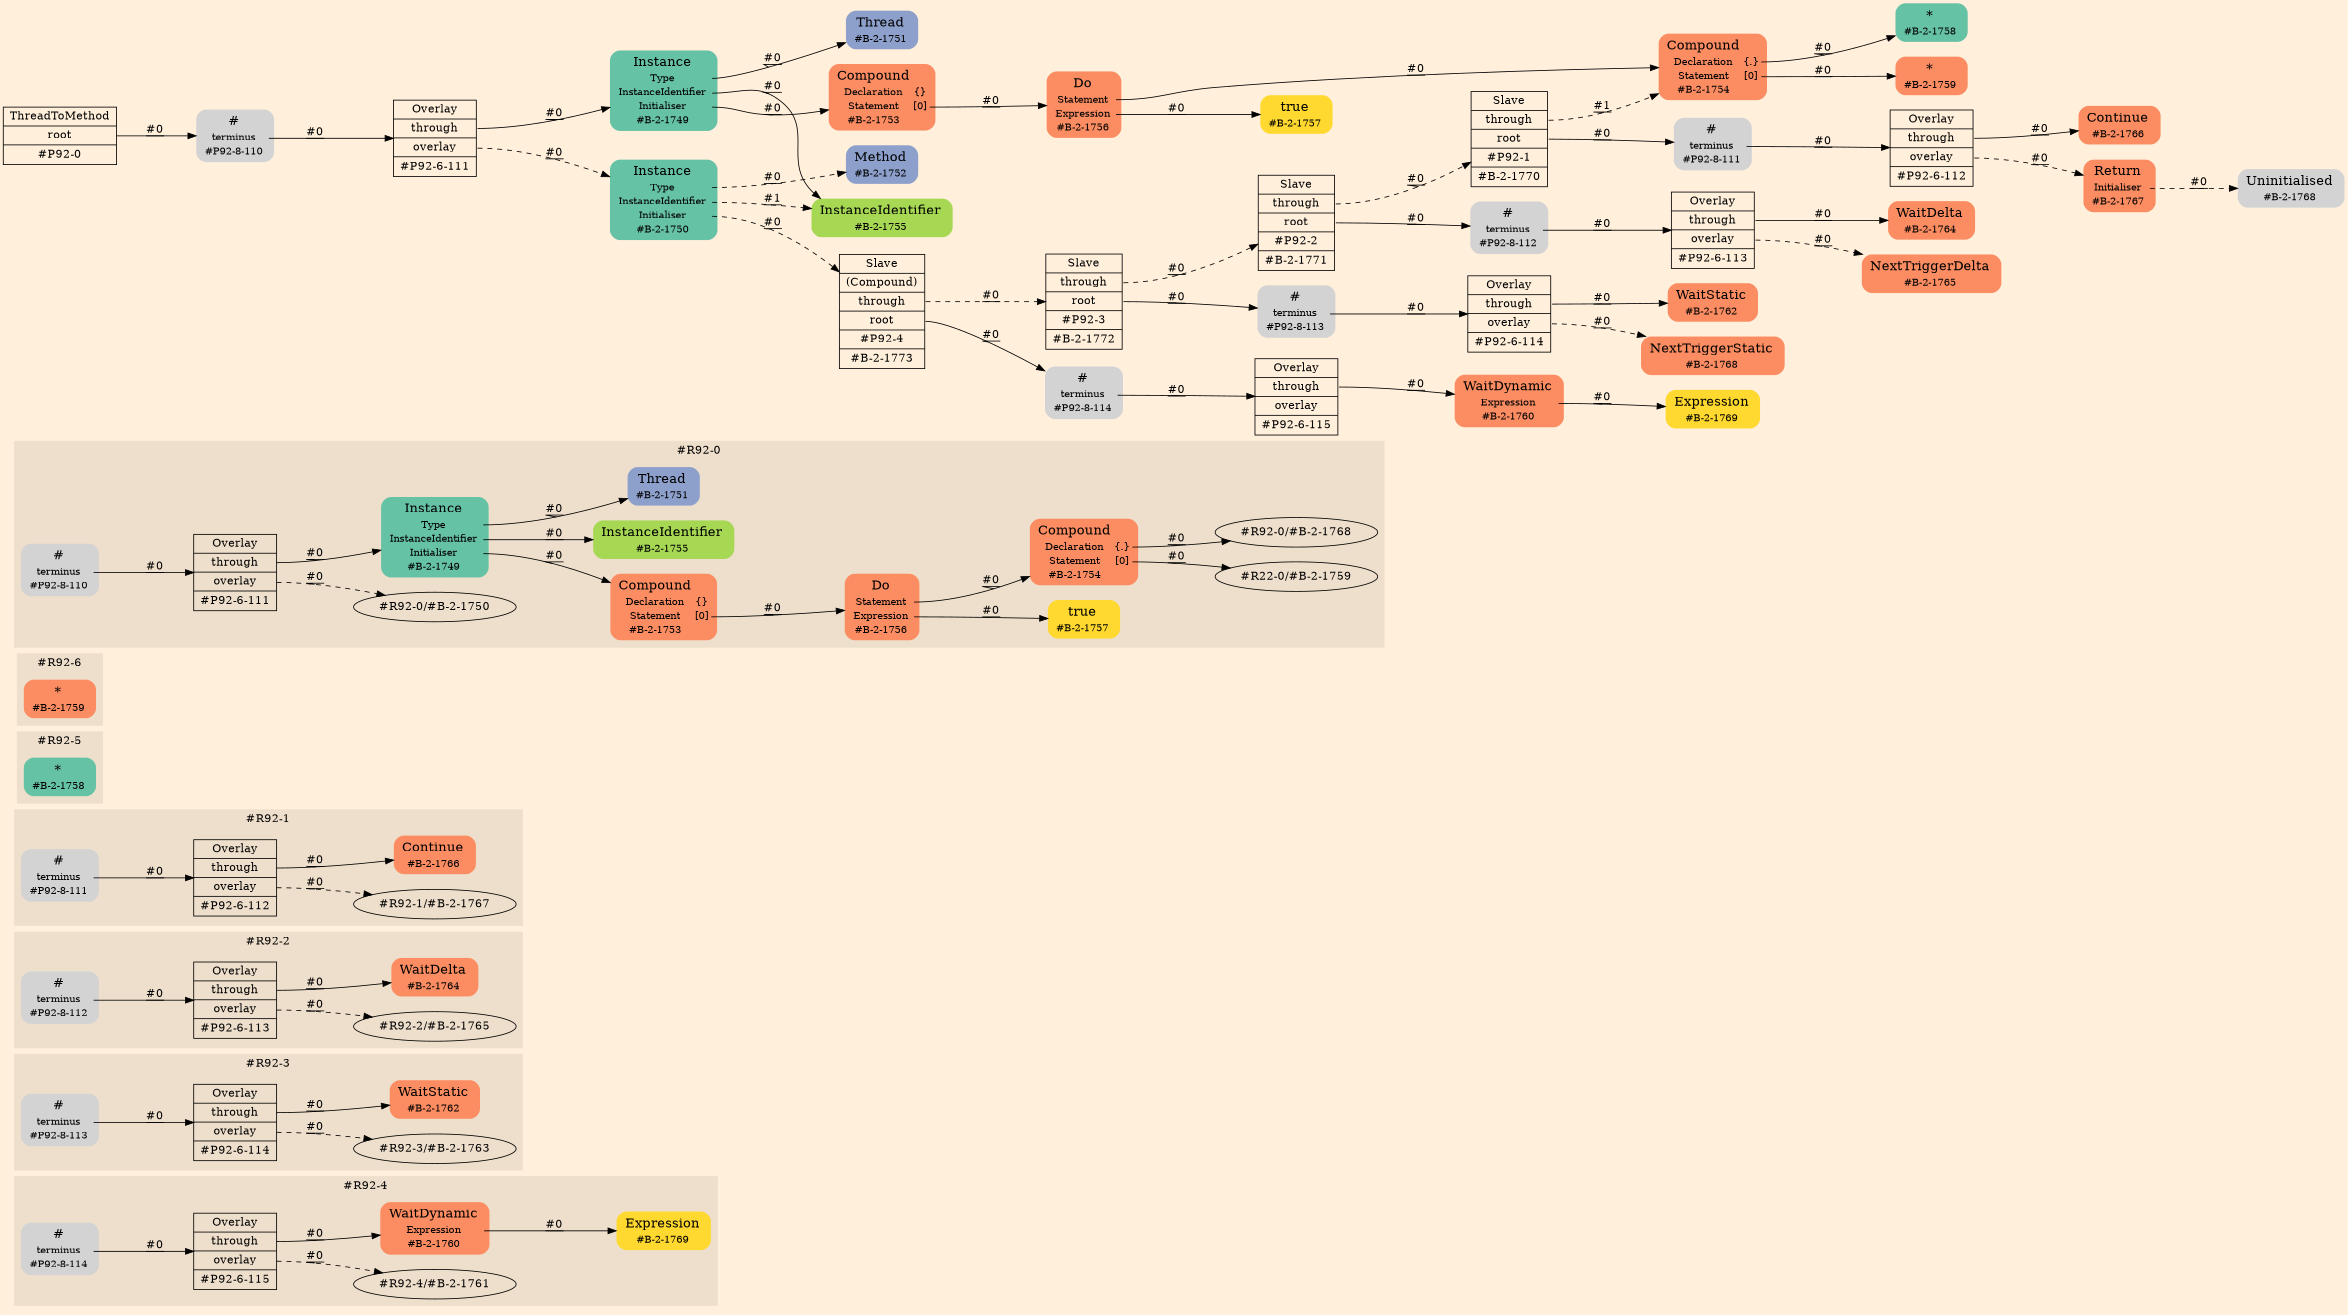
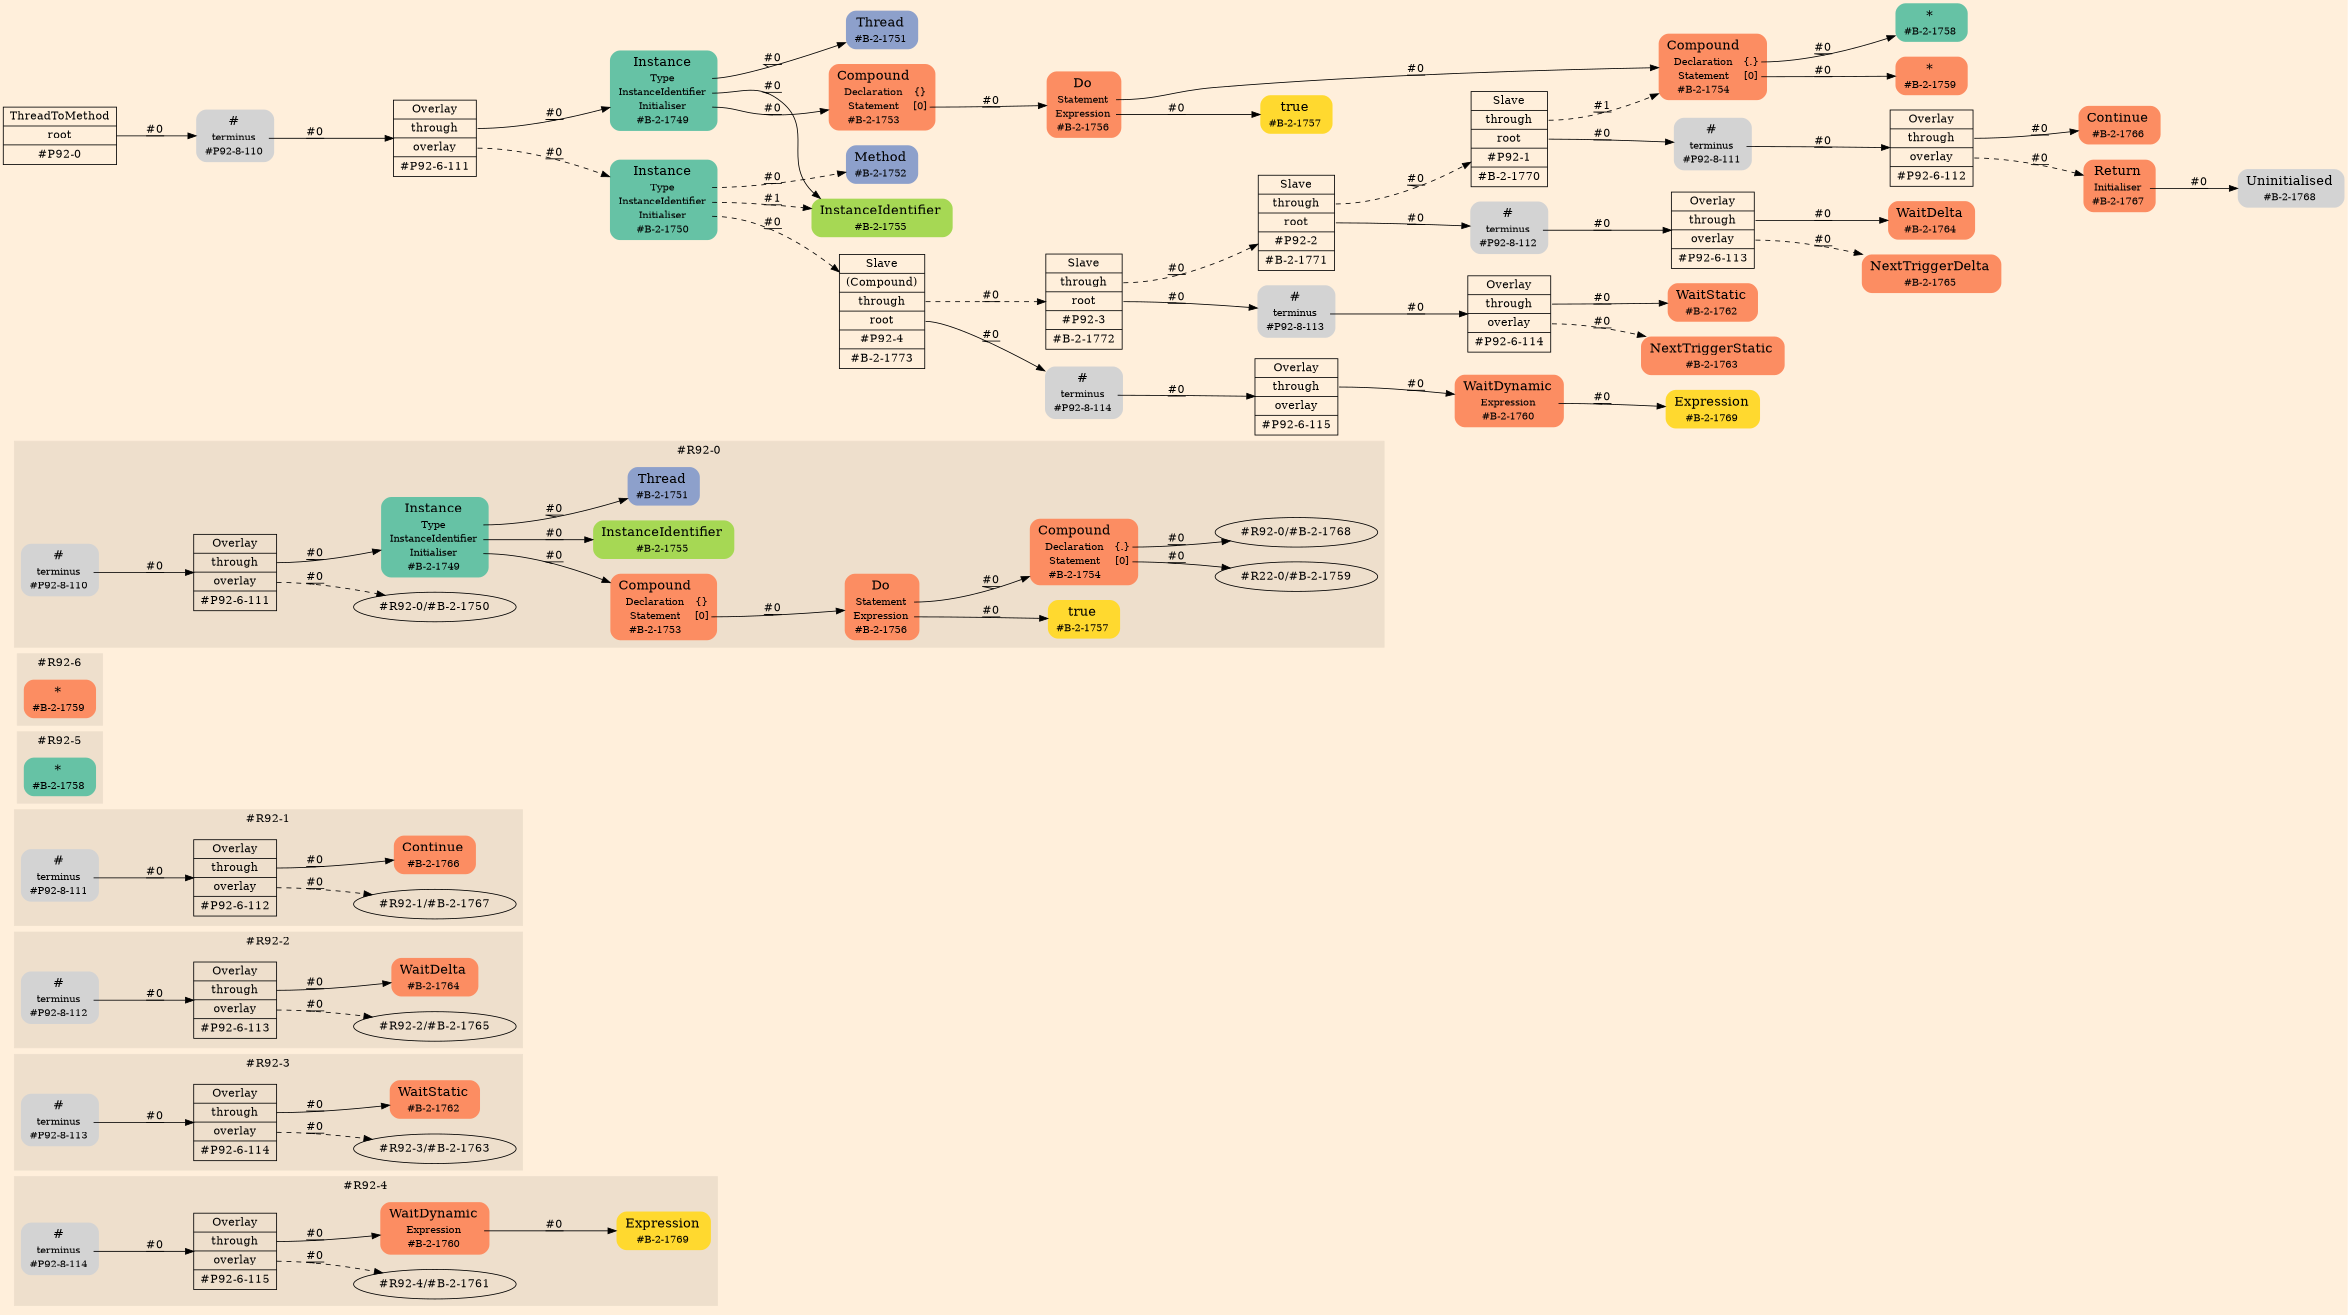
(2189, 188) -> (2189, 188)
(1712, 365) -> (1712, 365)
